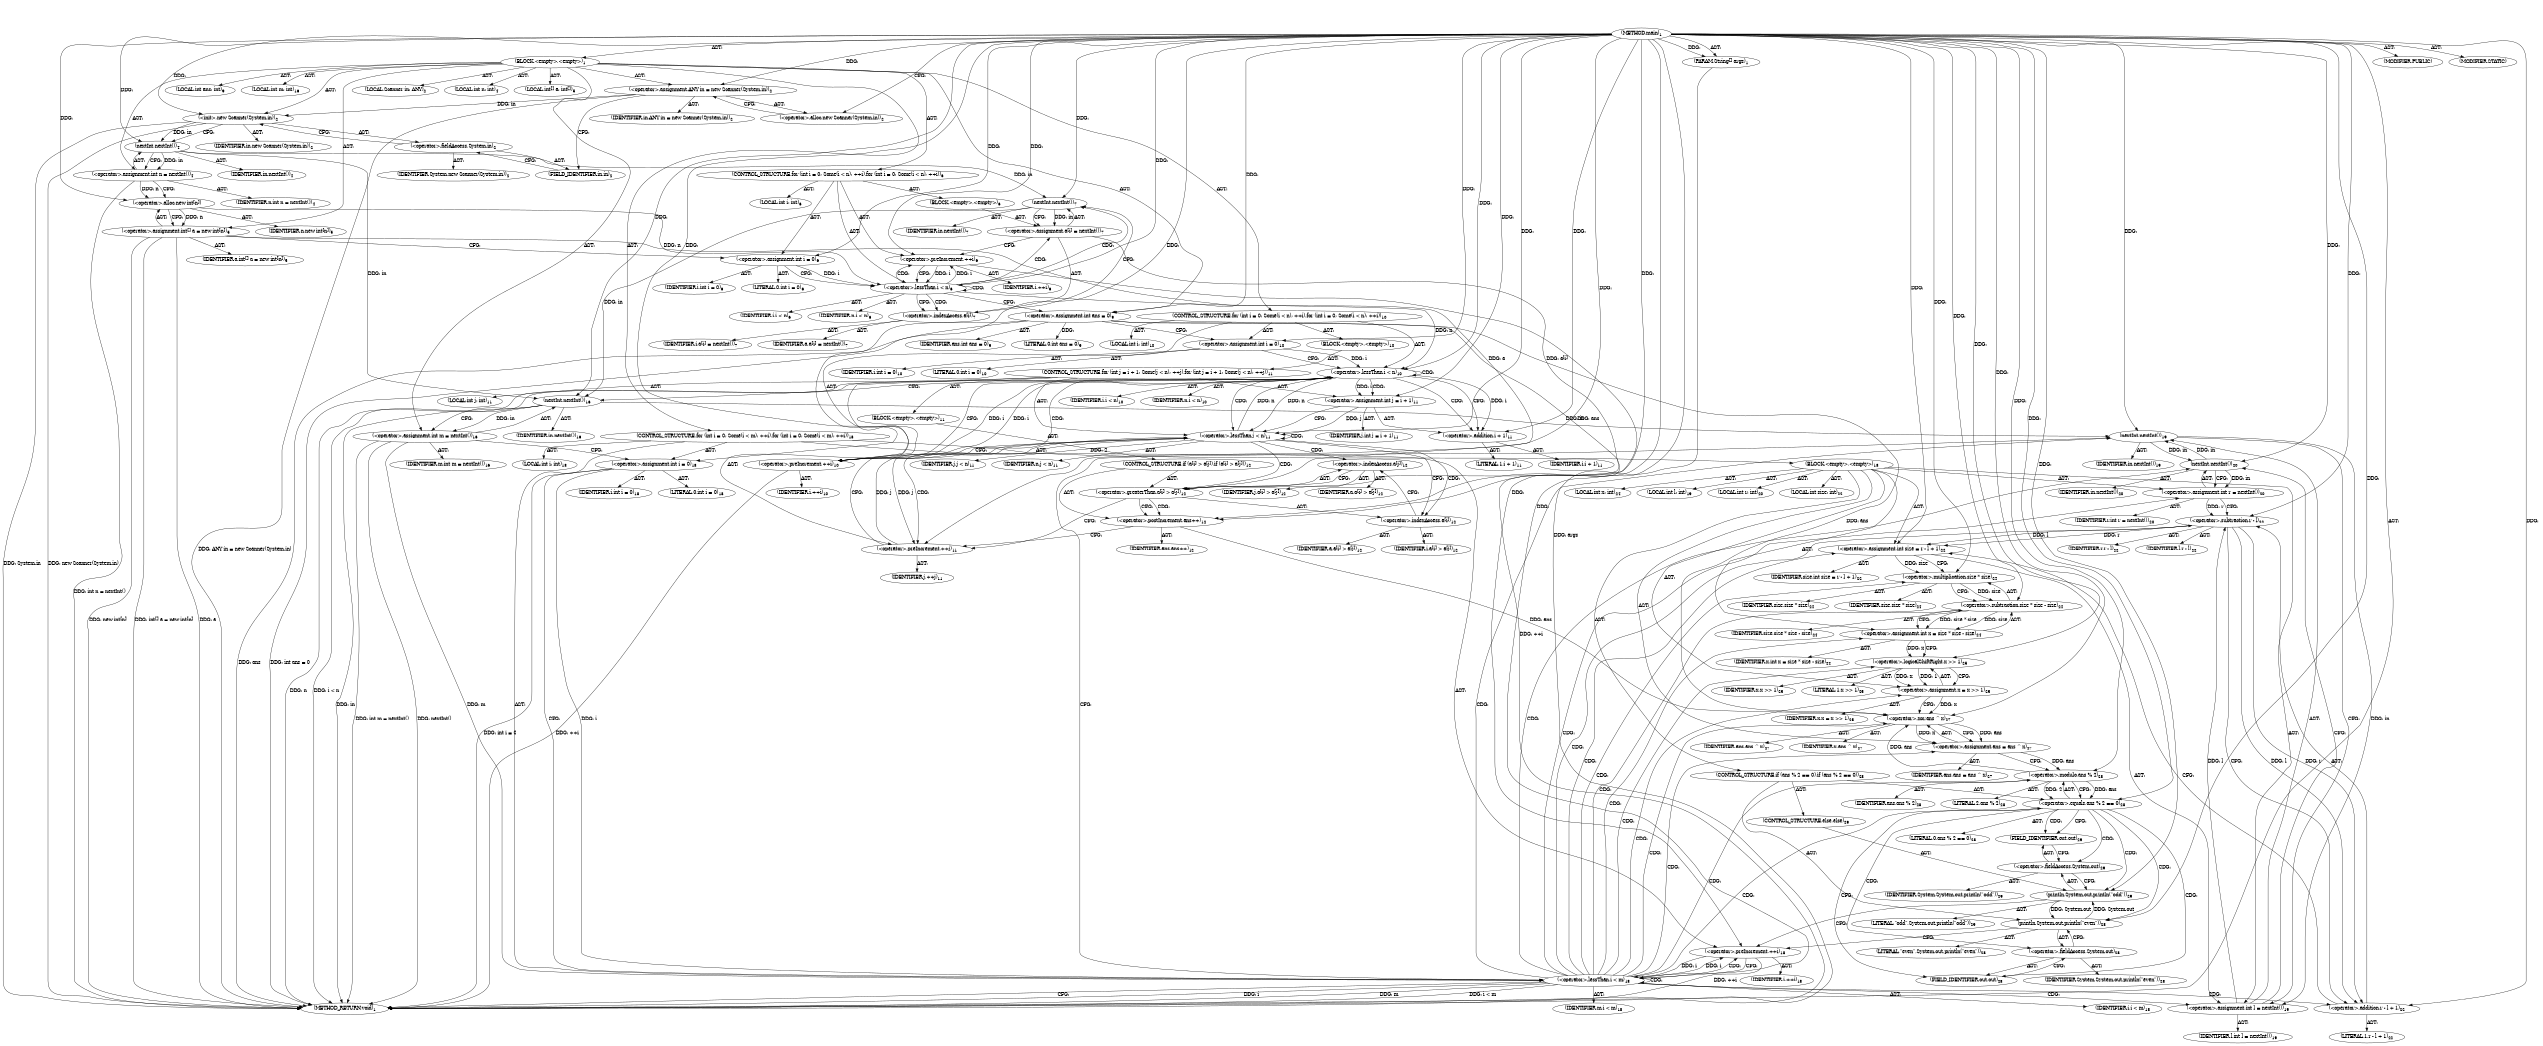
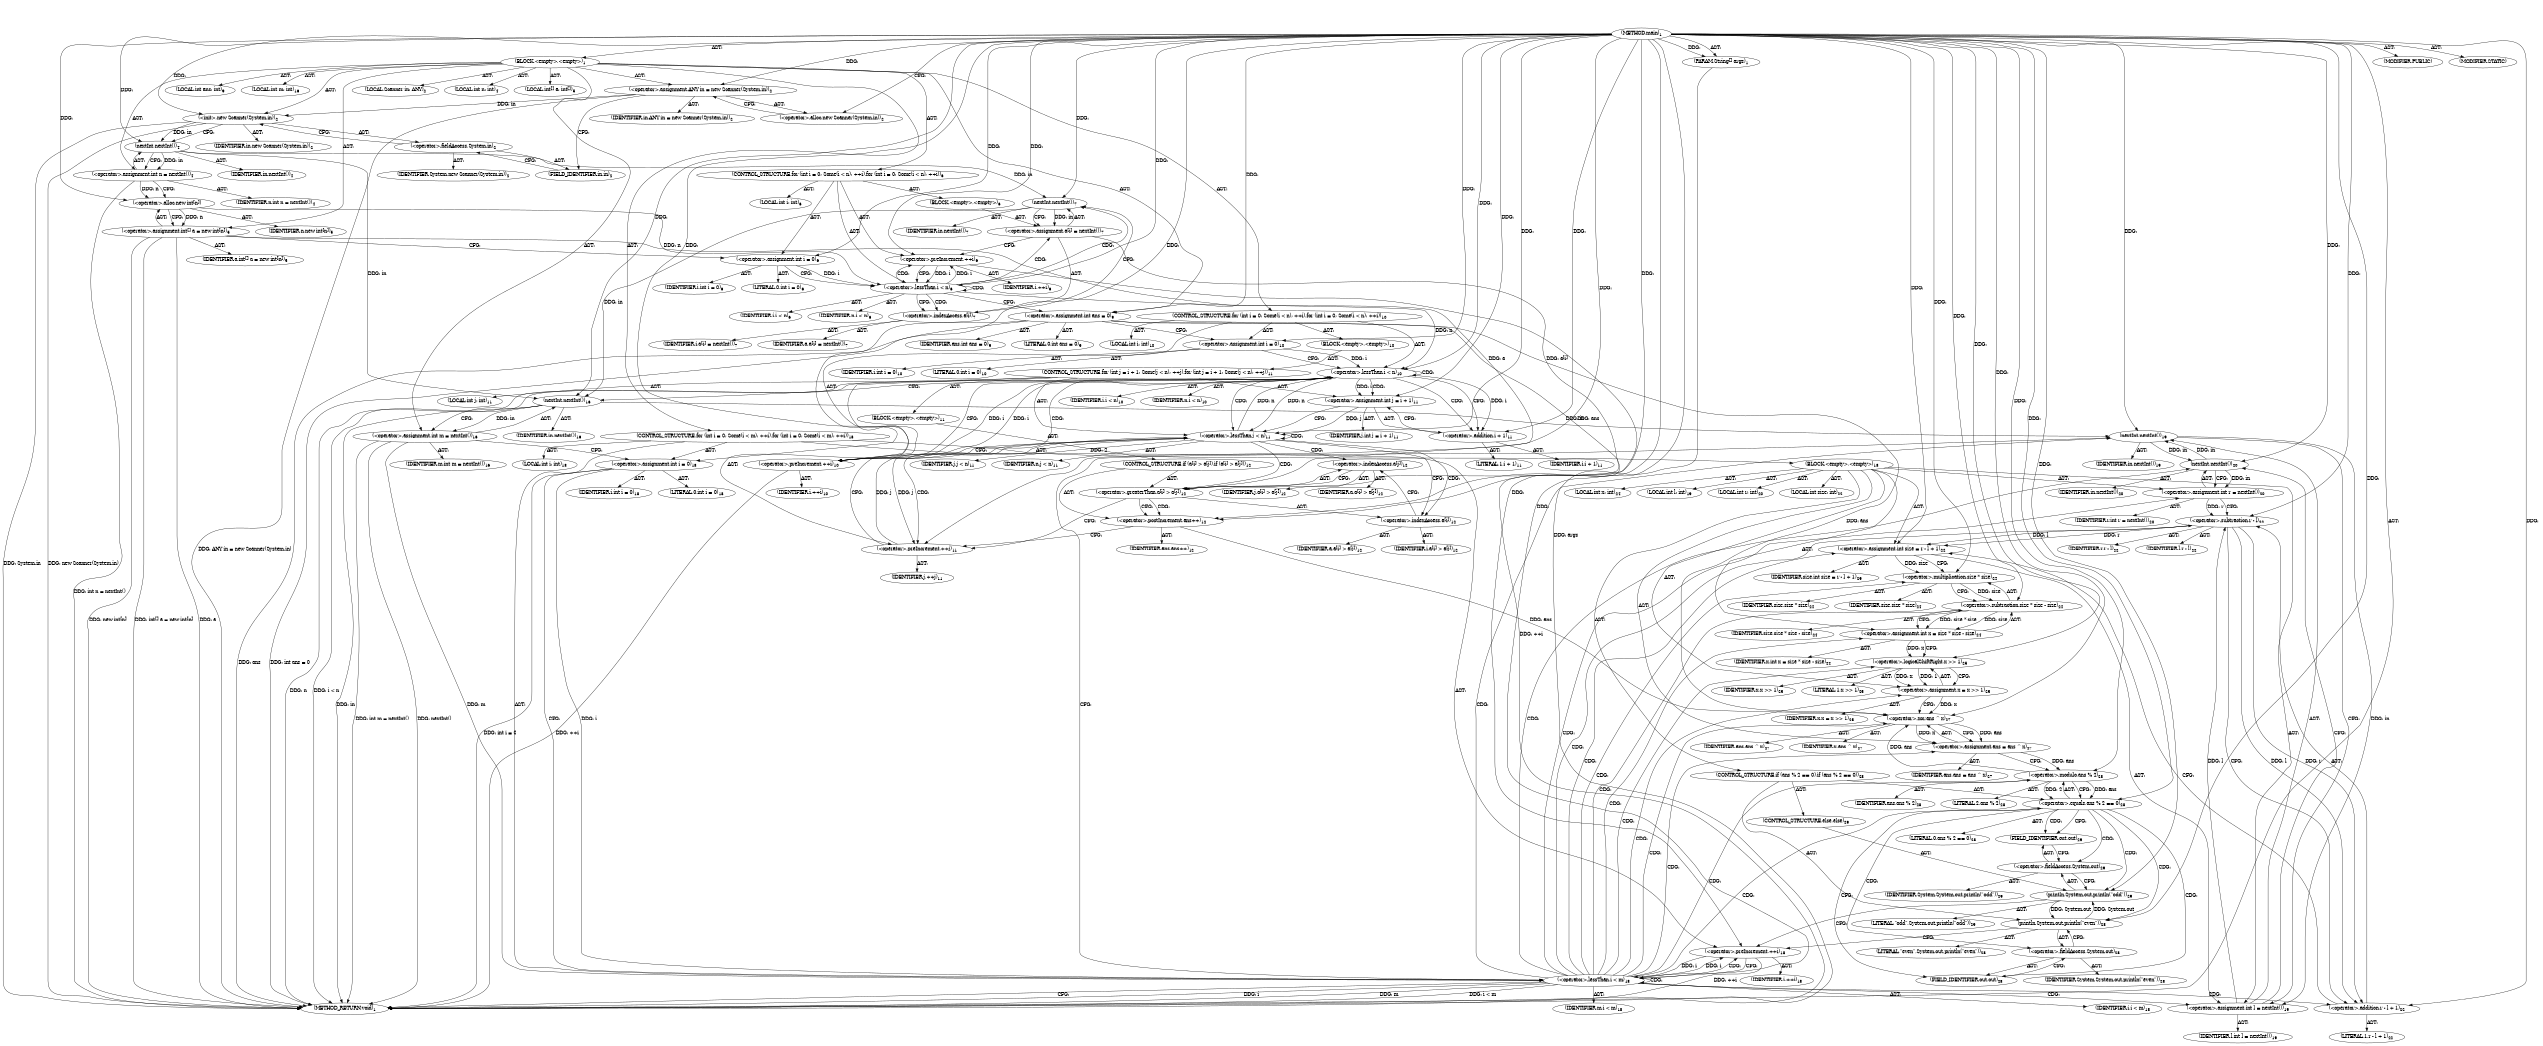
(1069, 331) -> (1069, 331)
none -> (1407, 427)
(1859, 577) -> (1859, 577)
